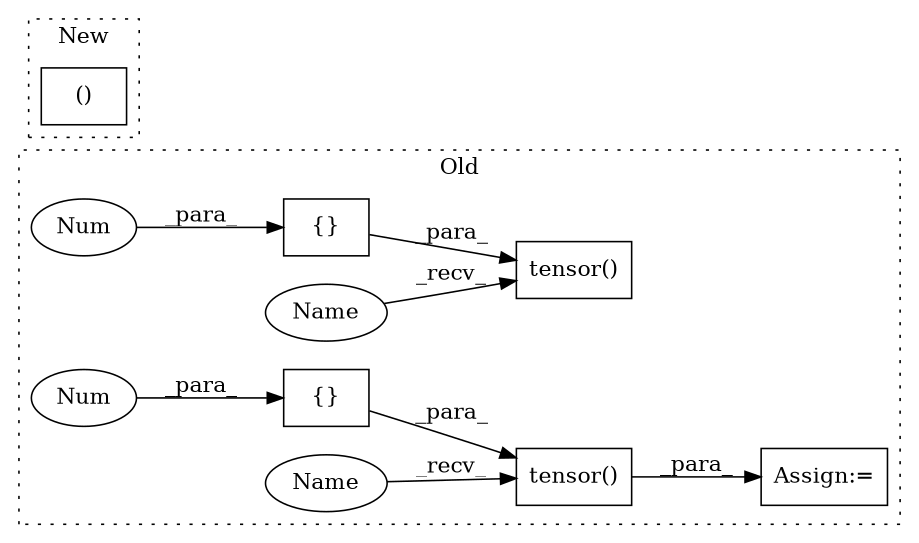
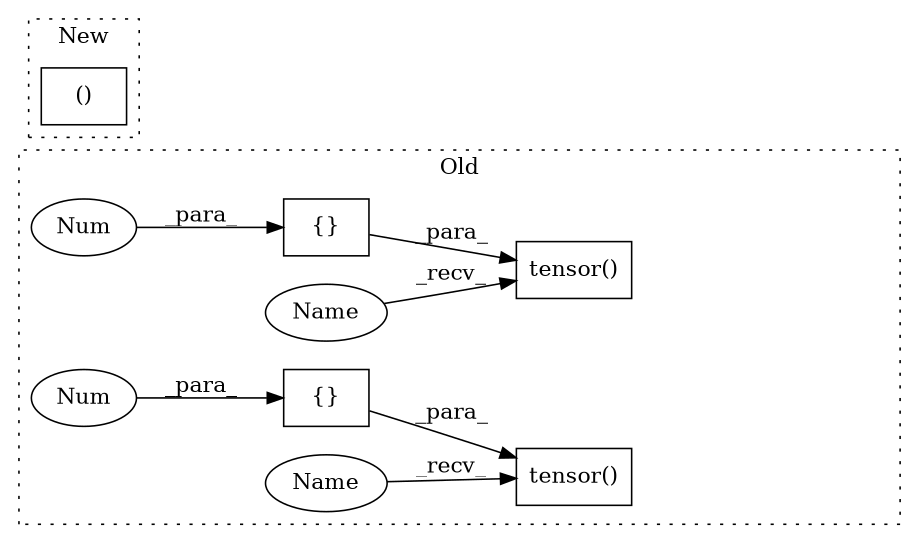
(824, 477) -> none
